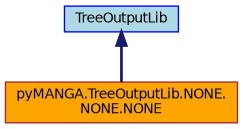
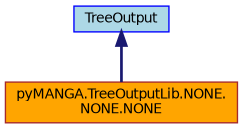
(121, 19) -> (121, 19)
